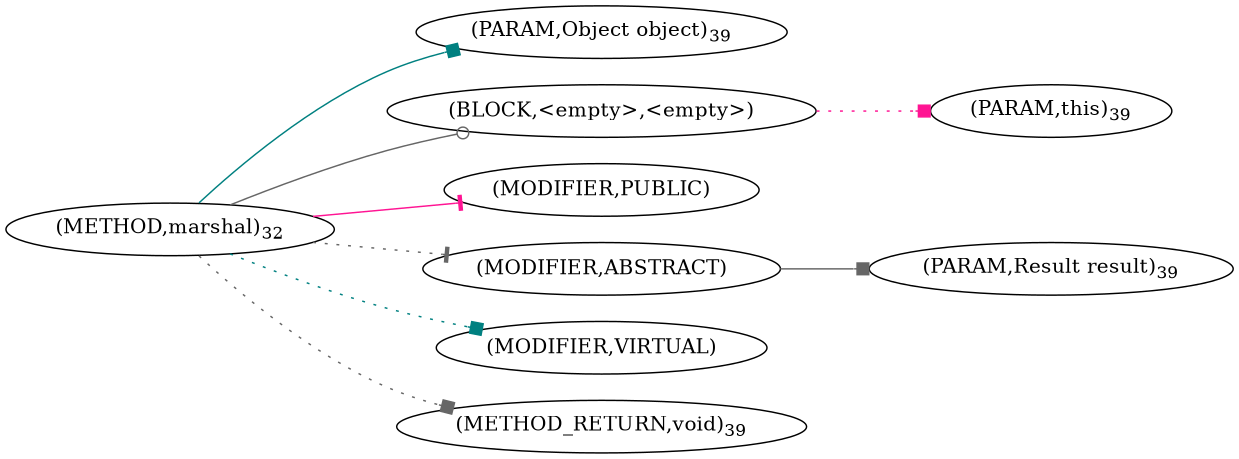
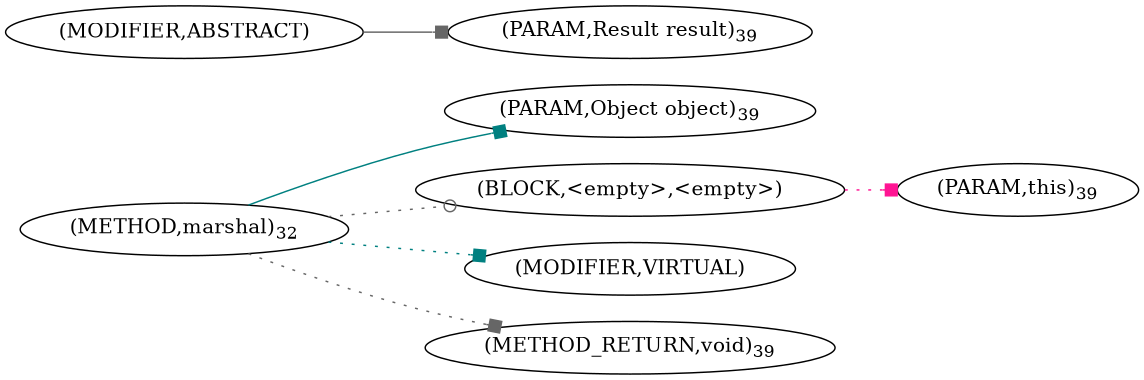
(342, 164) -> (386, 212)
(602, 190) -> none
(378, 248) -> none
